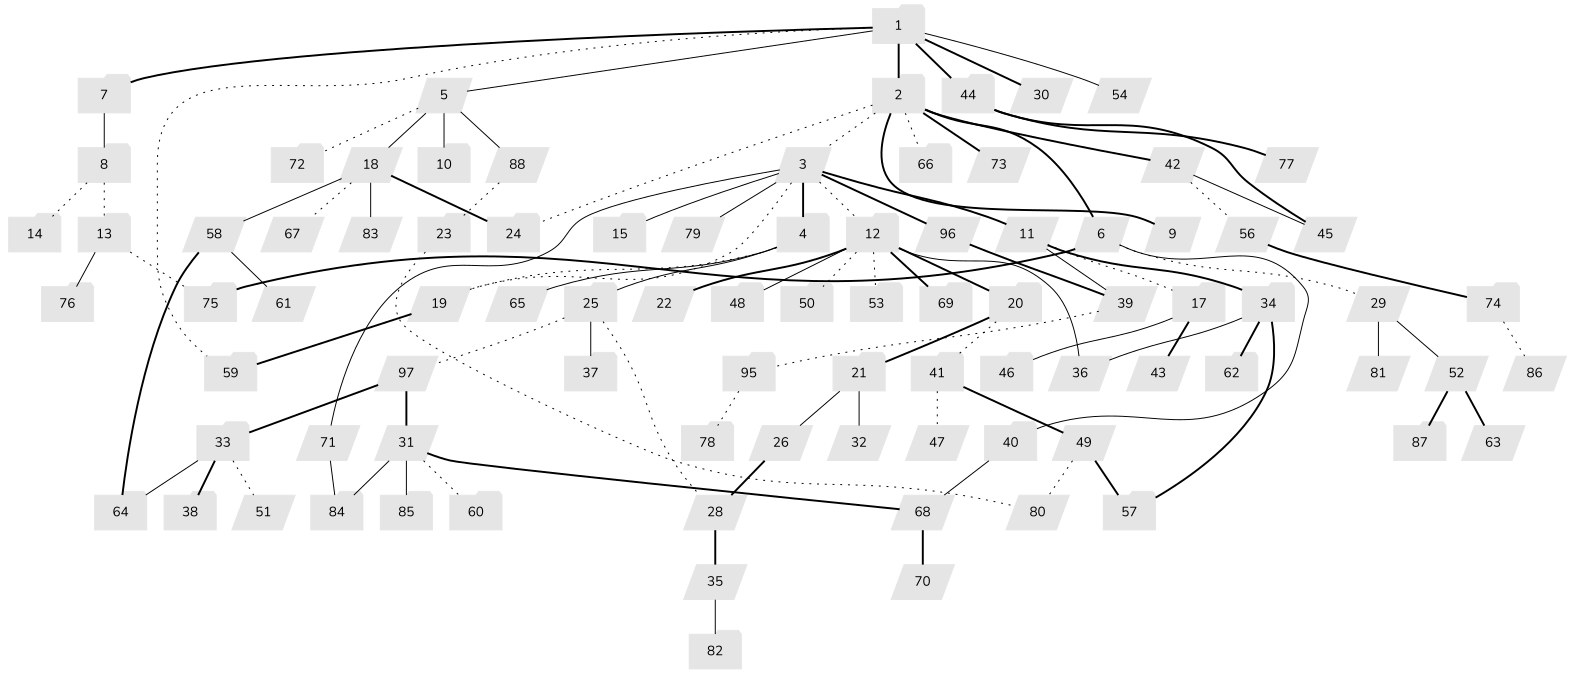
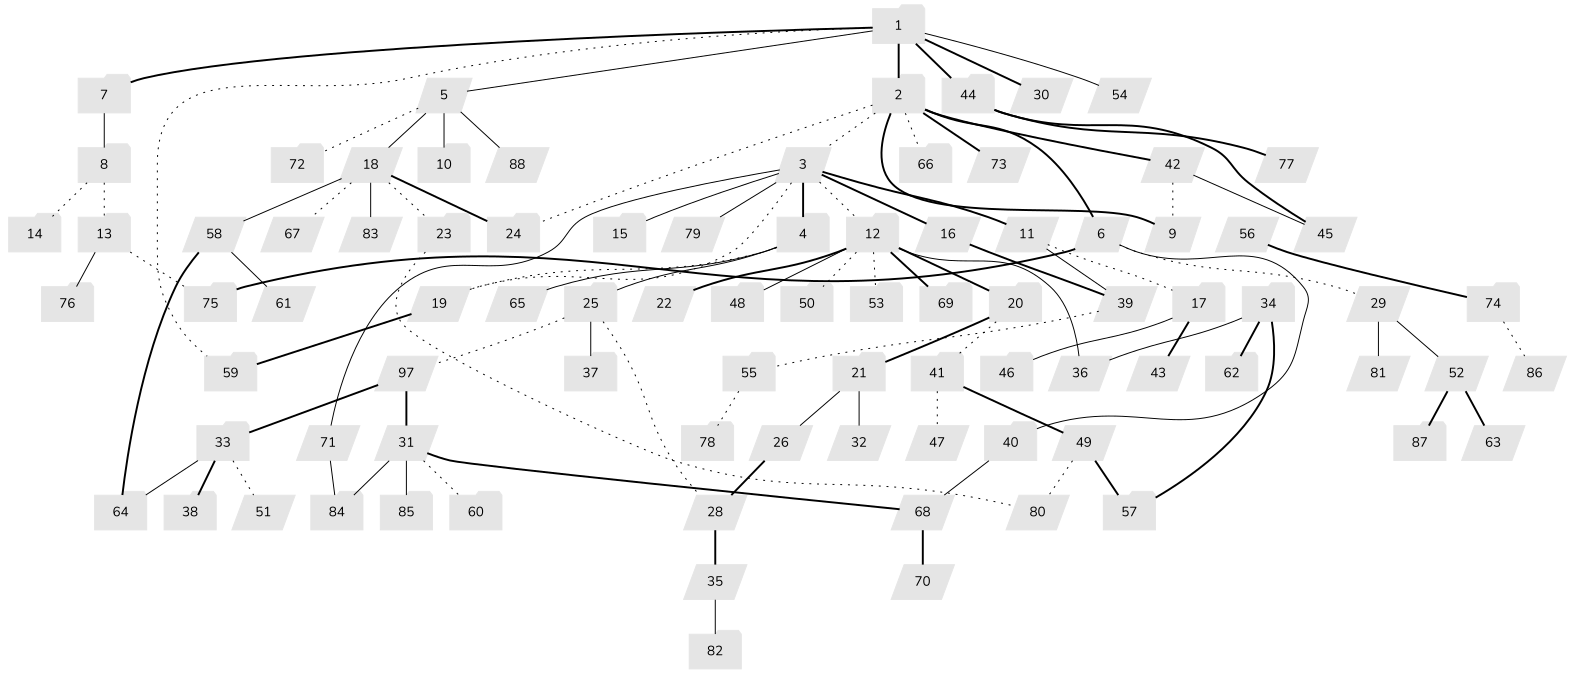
(481, 200) -> (407, 200)
(1210, 200) -> (1173, 200)
(948, 235) -> (948, 235)
(1145, 268) -> none
(749, 374) -> (749, 374)
